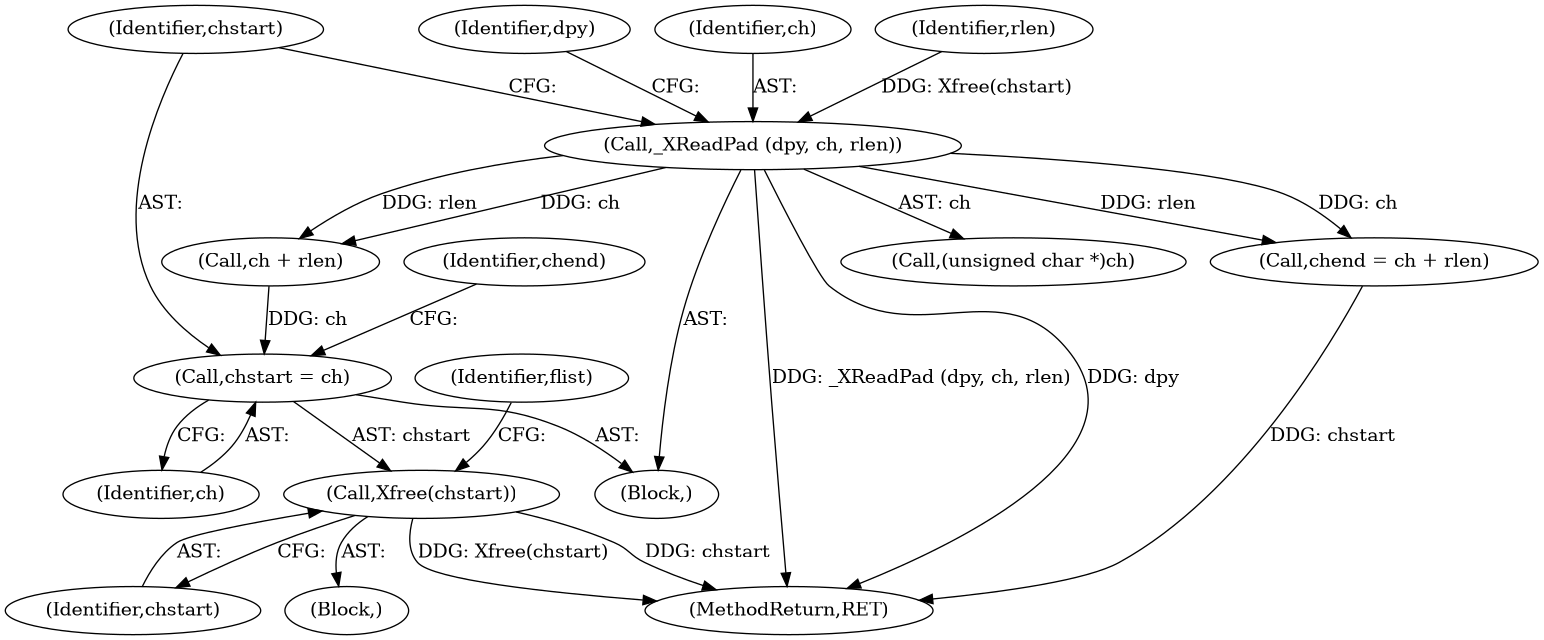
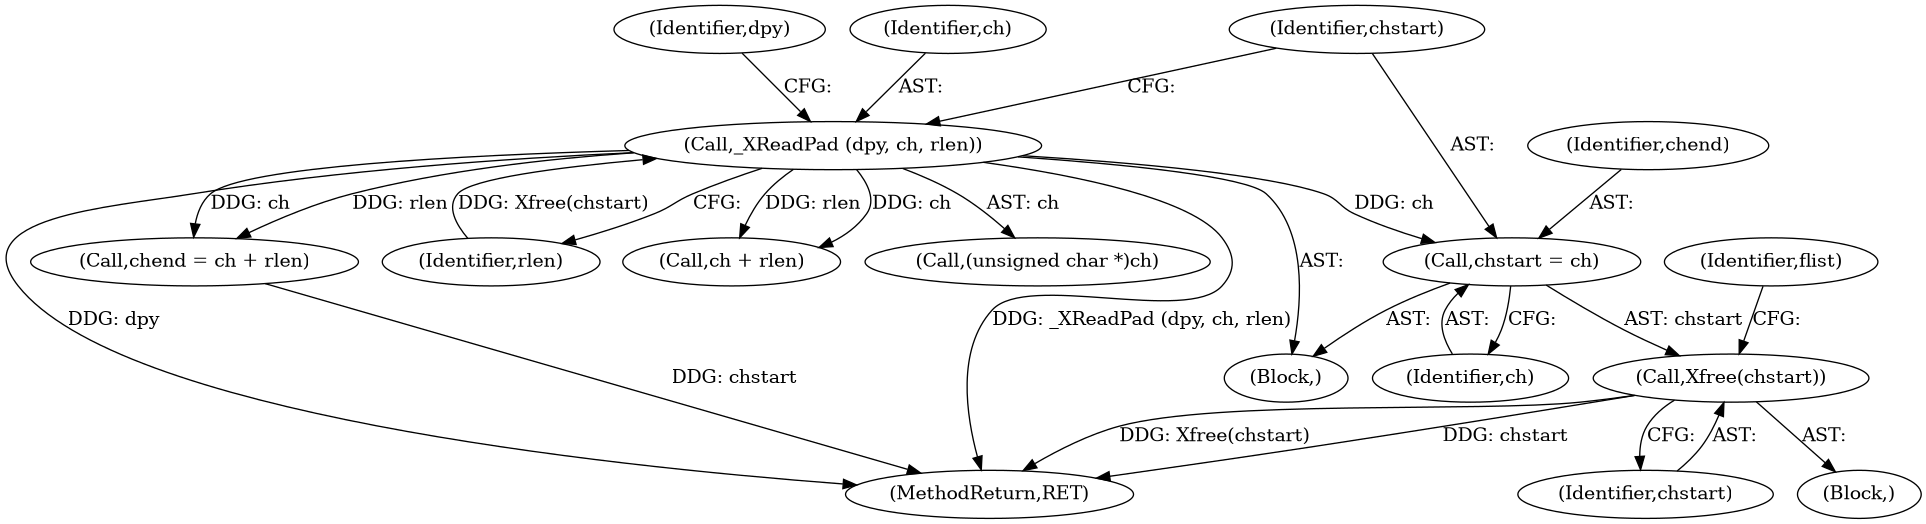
none -> (670, 206)
(267, 313) -> (1249, 177)
(437, 320) -> (1615, 204)
